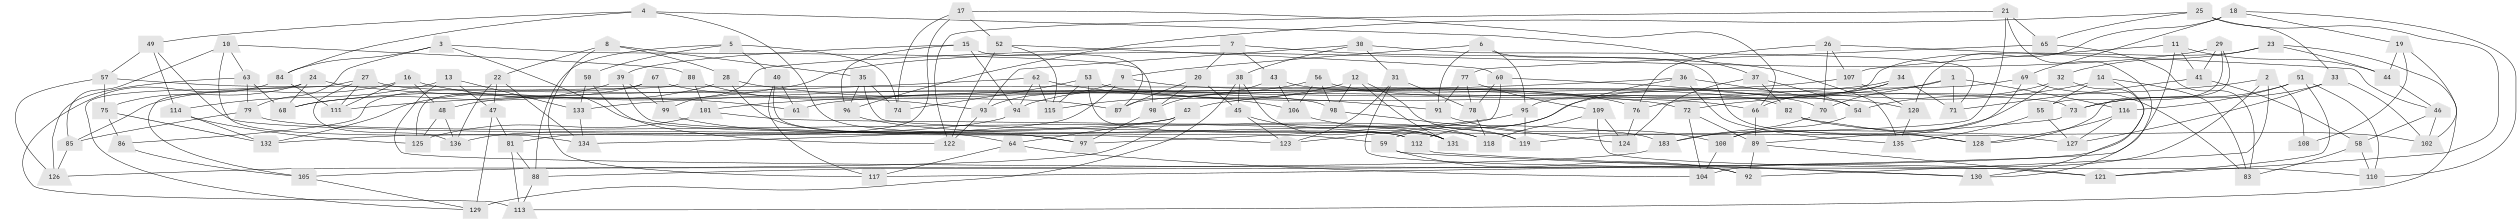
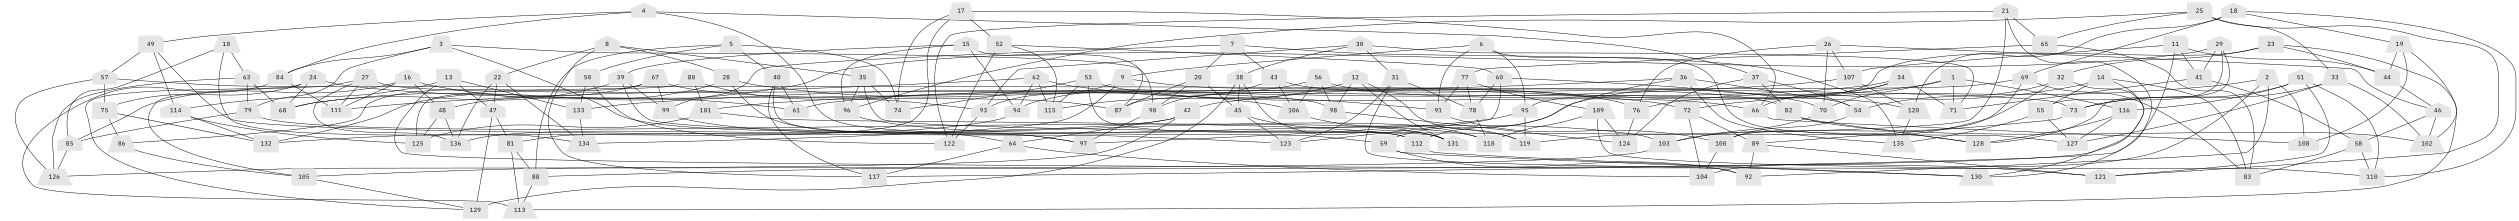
(461, 56) -> none
(1756, 122) -> (2015, 131)
(1664, 144) -> (1664, 144)
